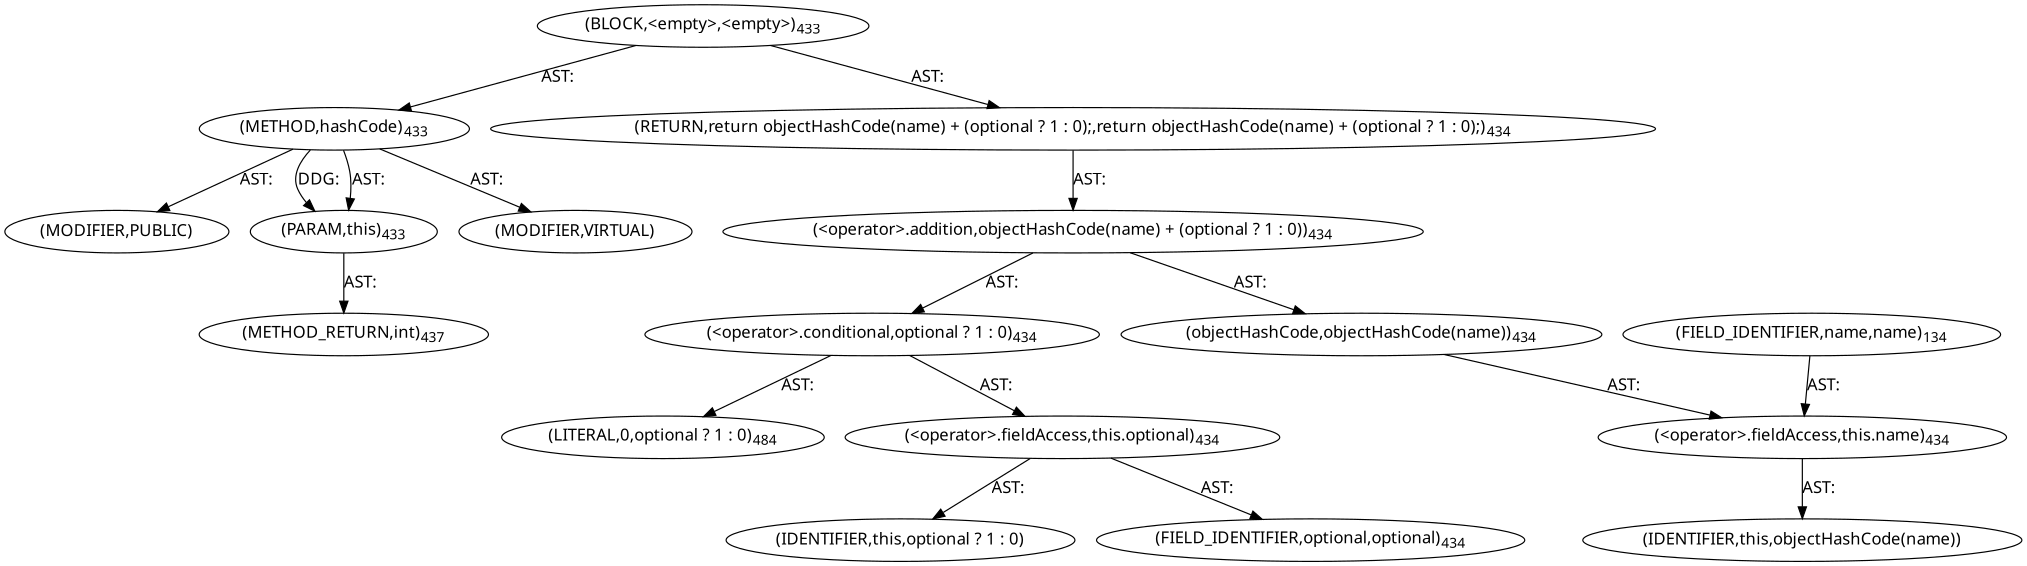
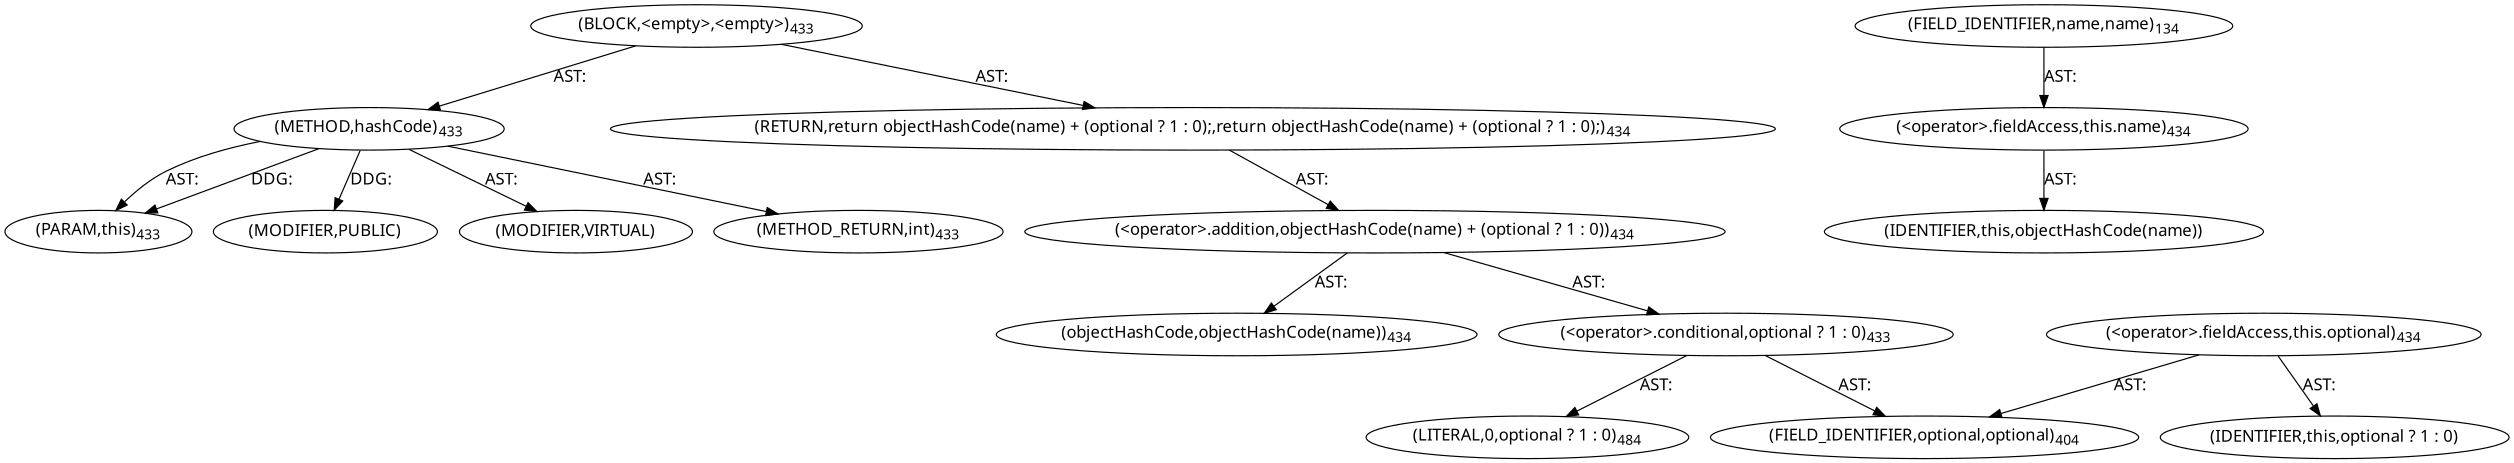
(259, 180) -> (374, 180)
(344, 277) -> (607, 179)
(433, 333) -> (948, 230)
(1025, 333) -> (1879, 333)
(962, 383) -> (1820, 383)
(1577, 385) -> none
(1454, 538) -> (2068, 436)
